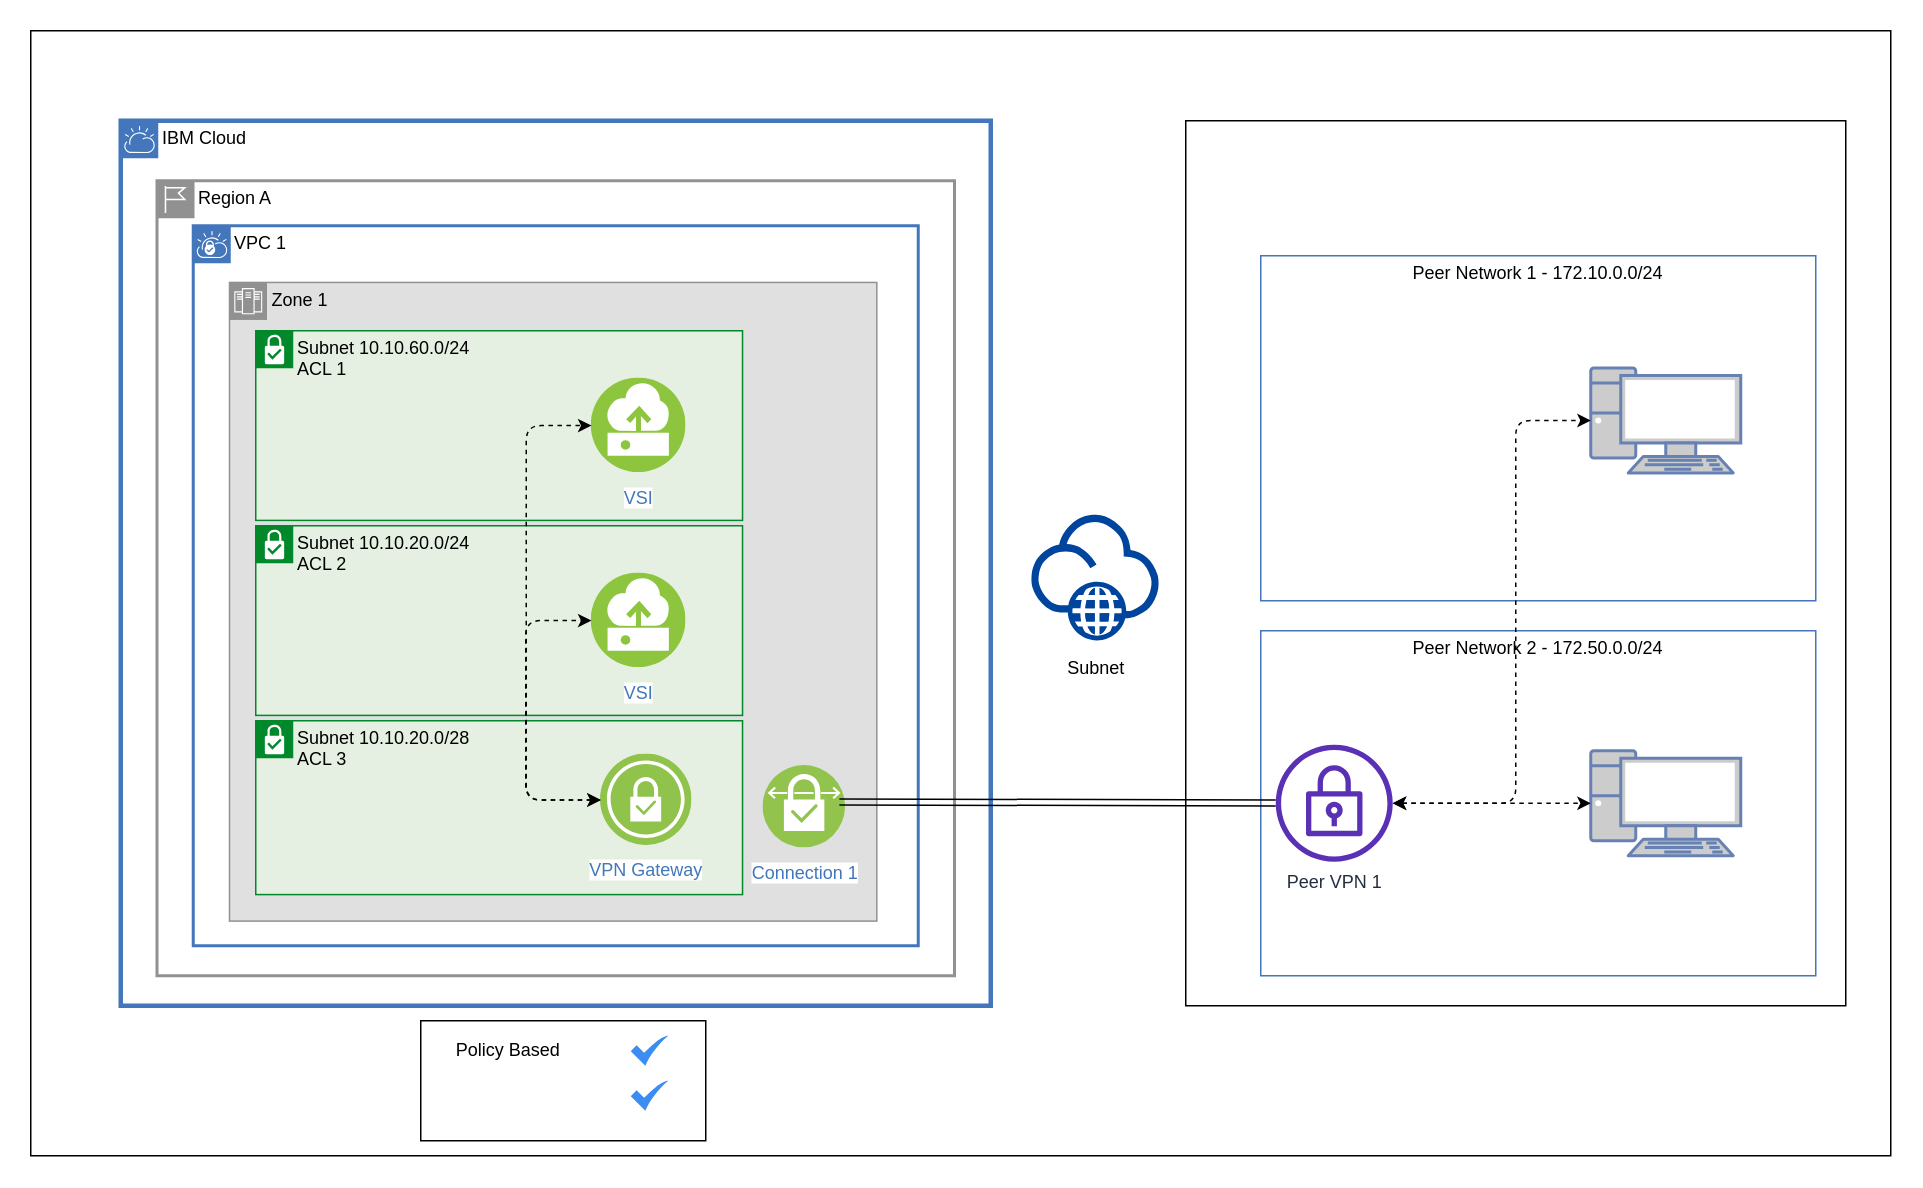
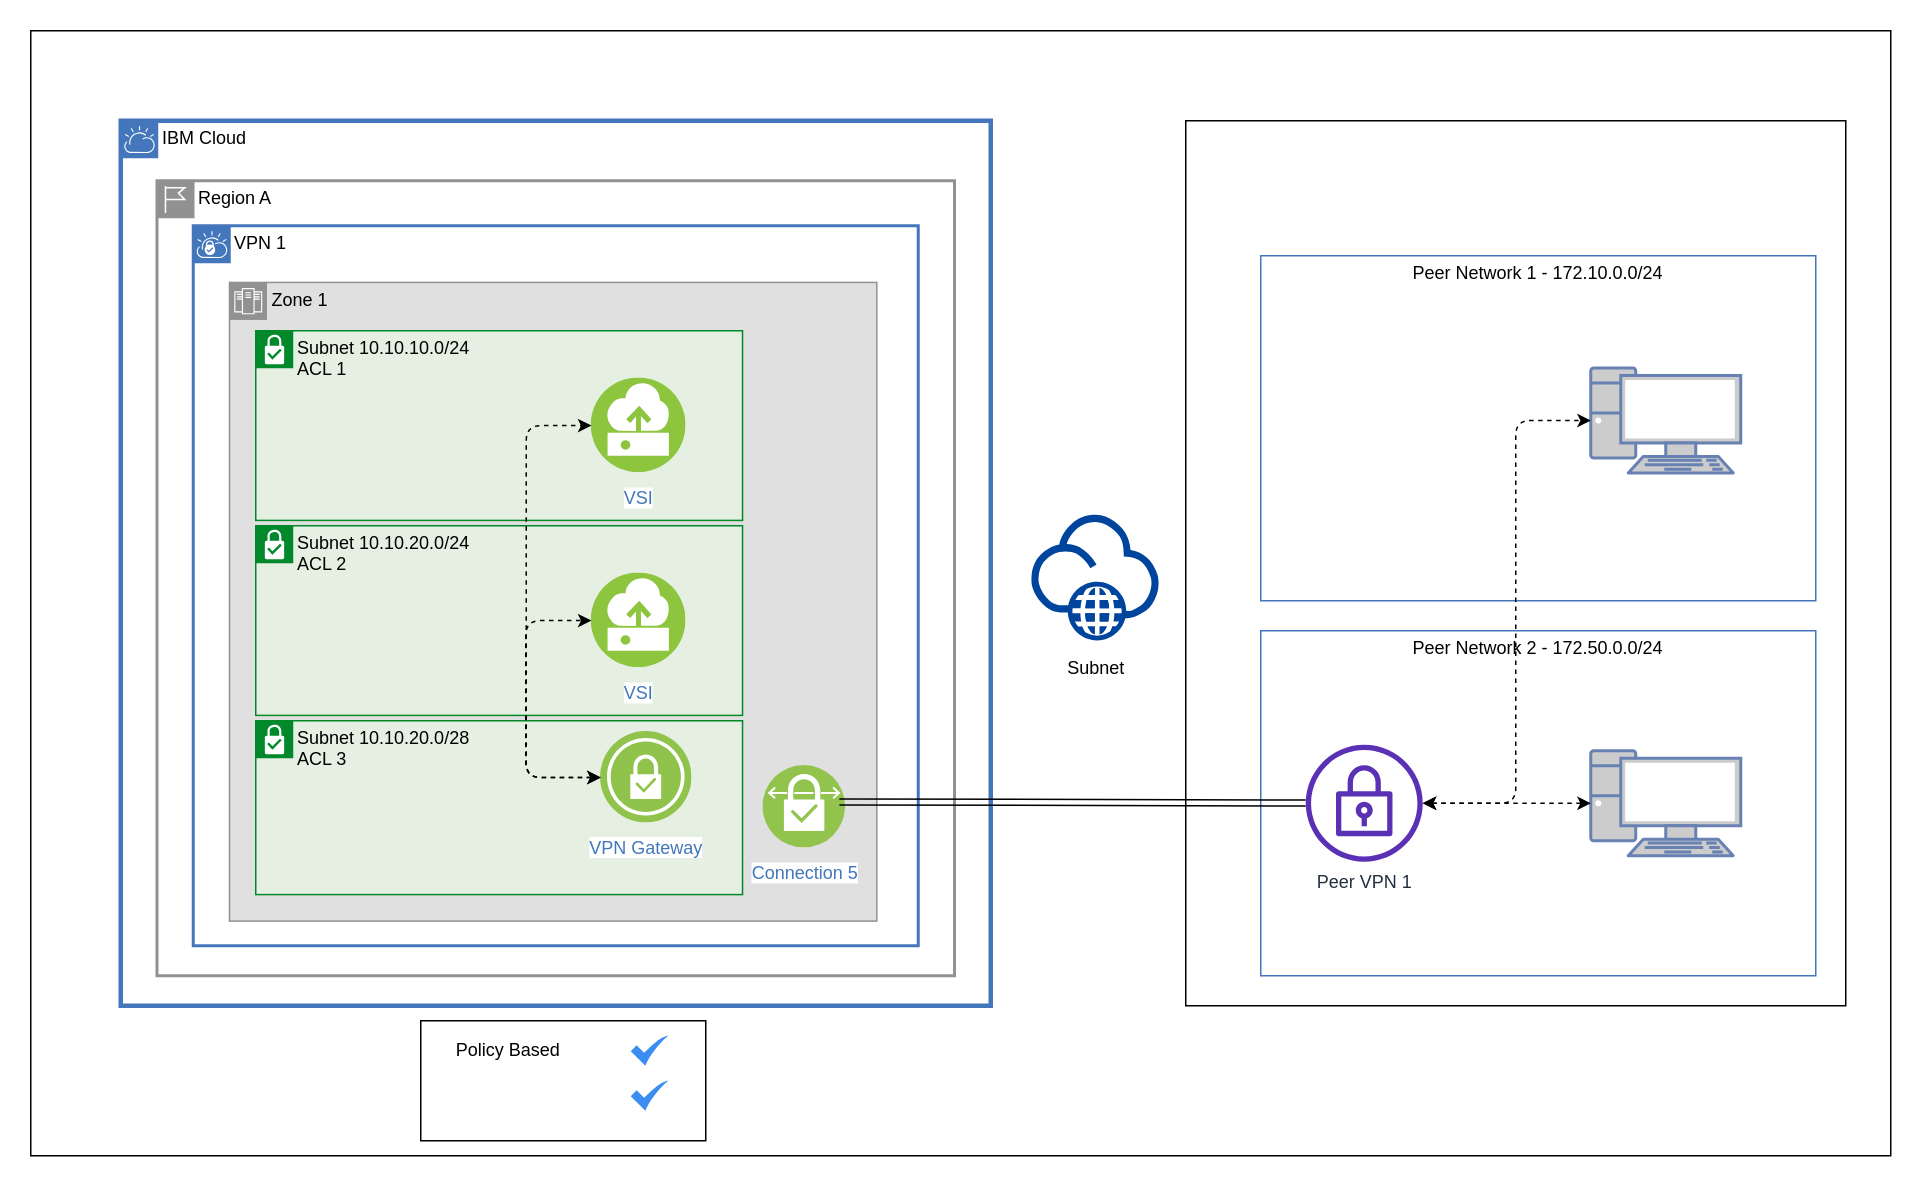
(258, 244) -> (258, 244)
(389, 360) -> (389, 360)
(646, 800) -> (646, 778)
(1334, 803) -> (1364, 803)
(806, 874) -> (806, 874)
